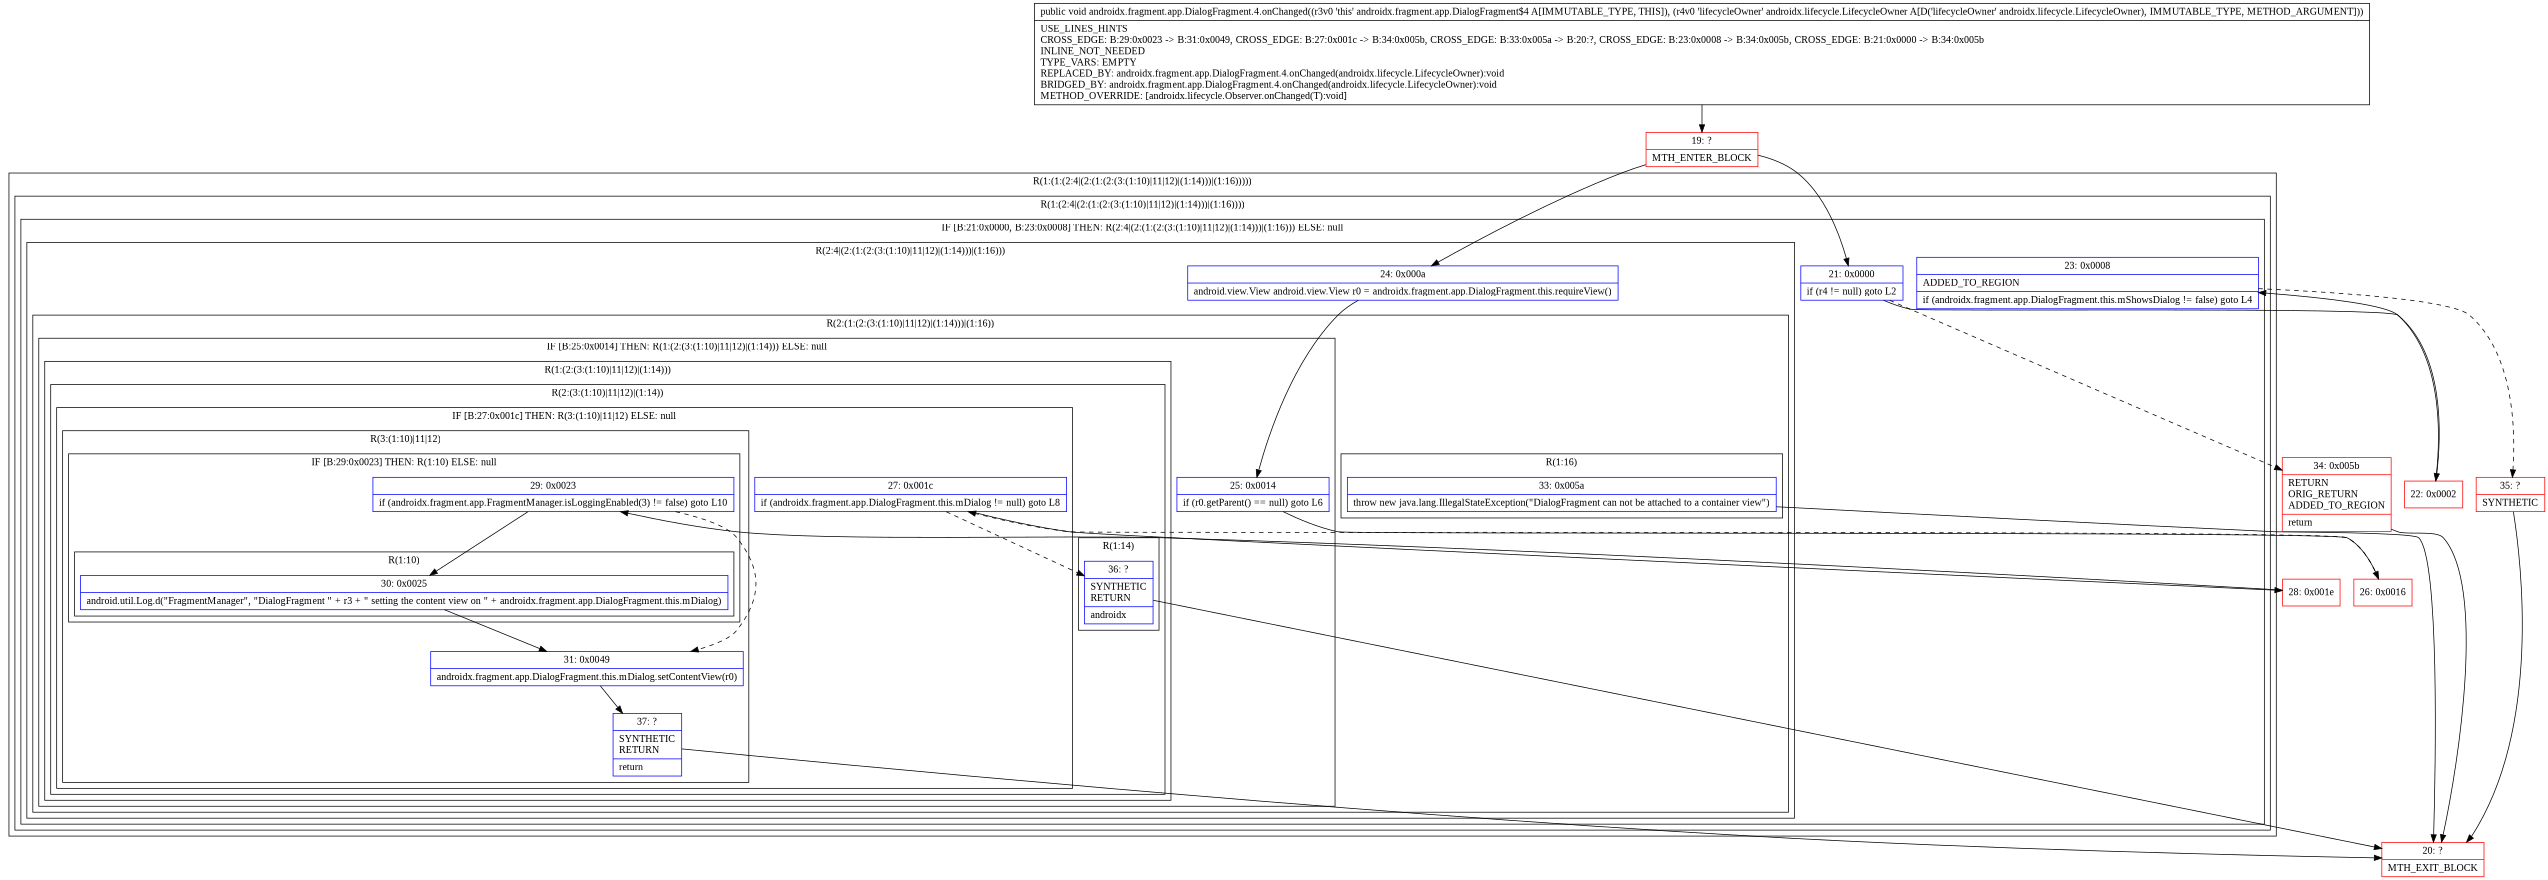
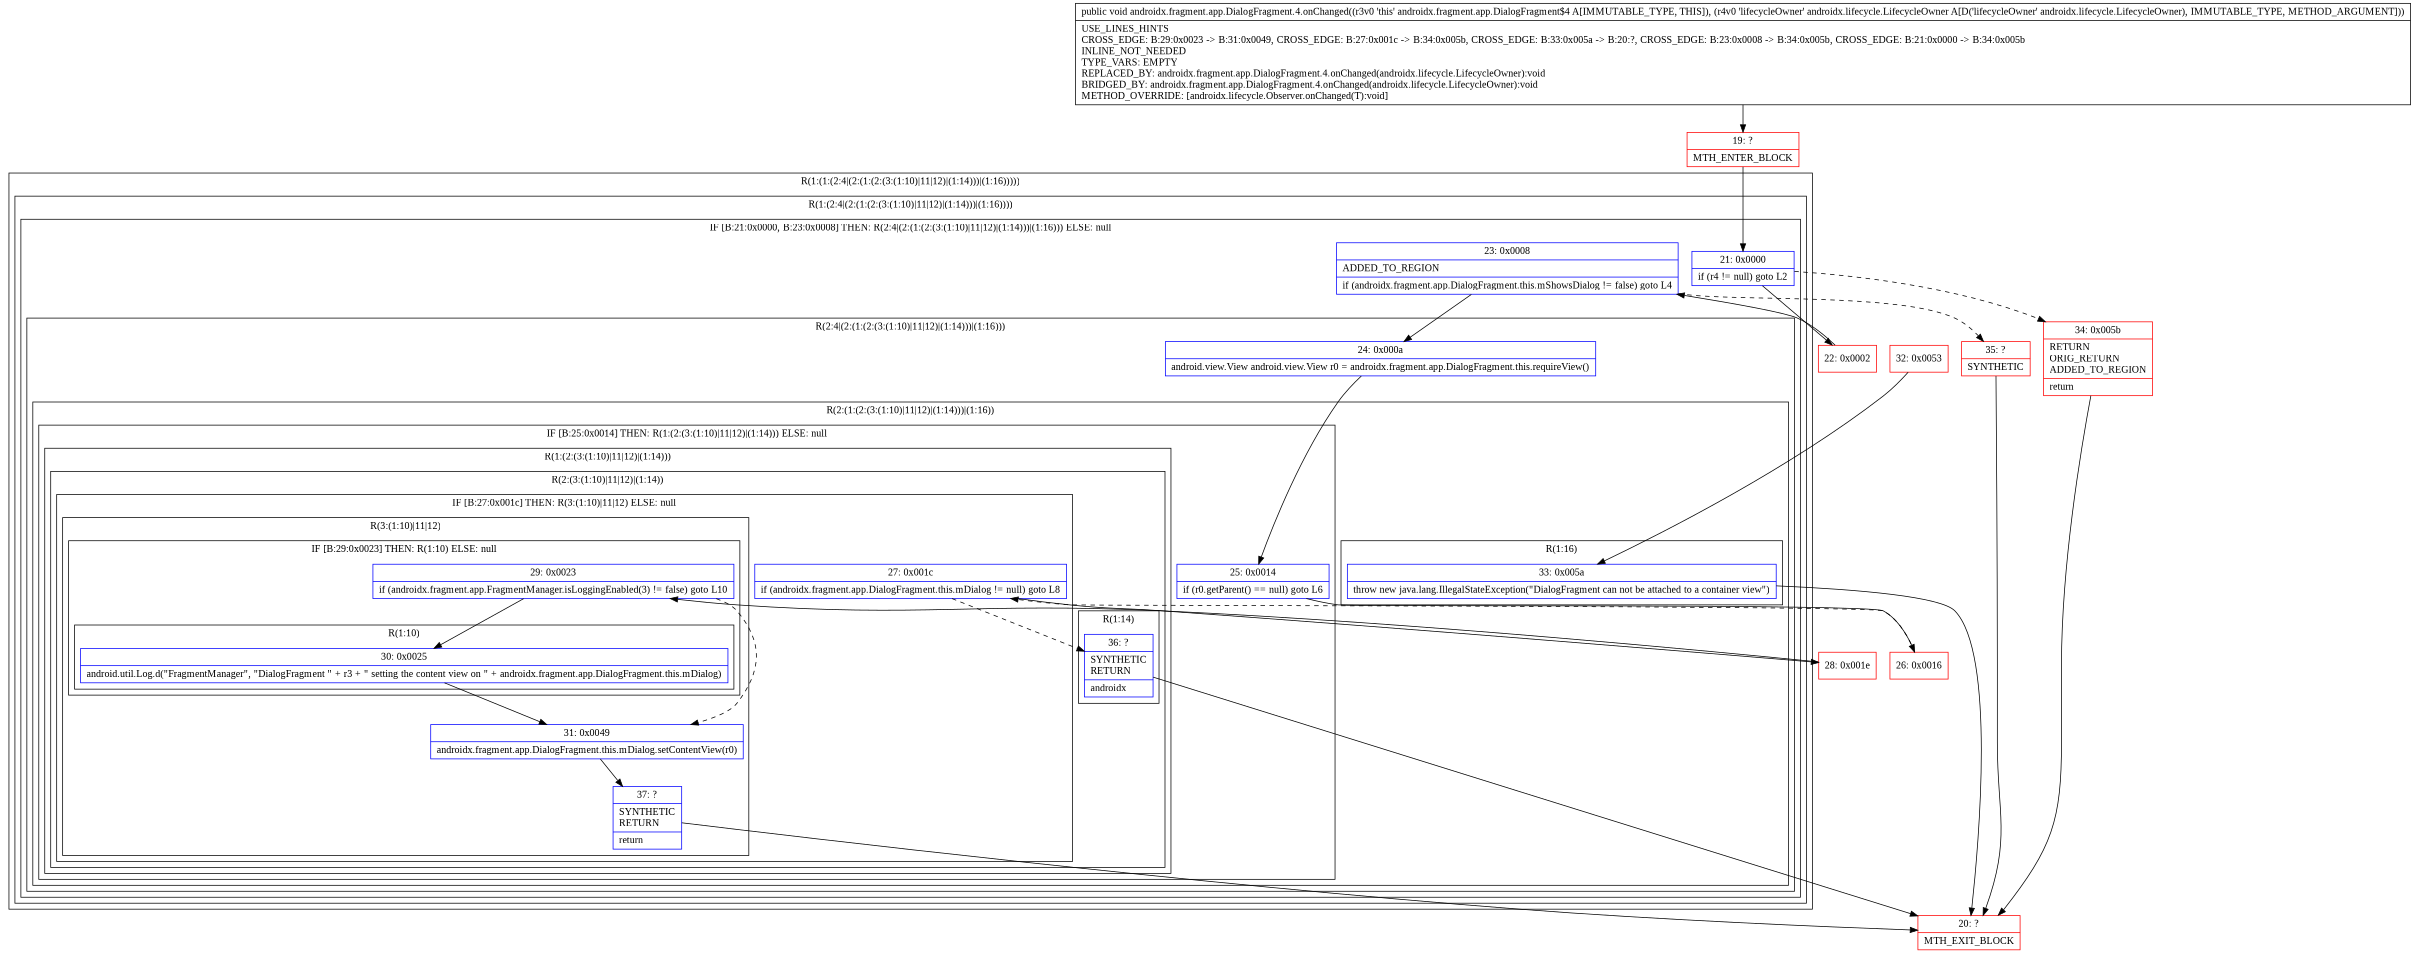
(1540, 209) -> (1445, 313)
none -> (1919, 359)
